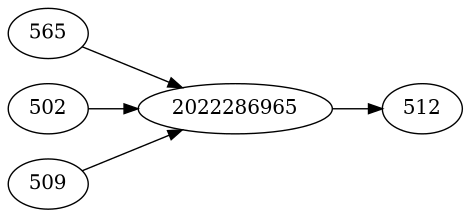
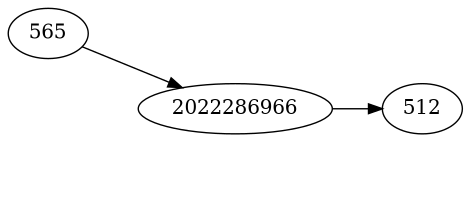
(48, 109) -> none
(235, 109) -> (235, 109)
(48, 184) -> none
